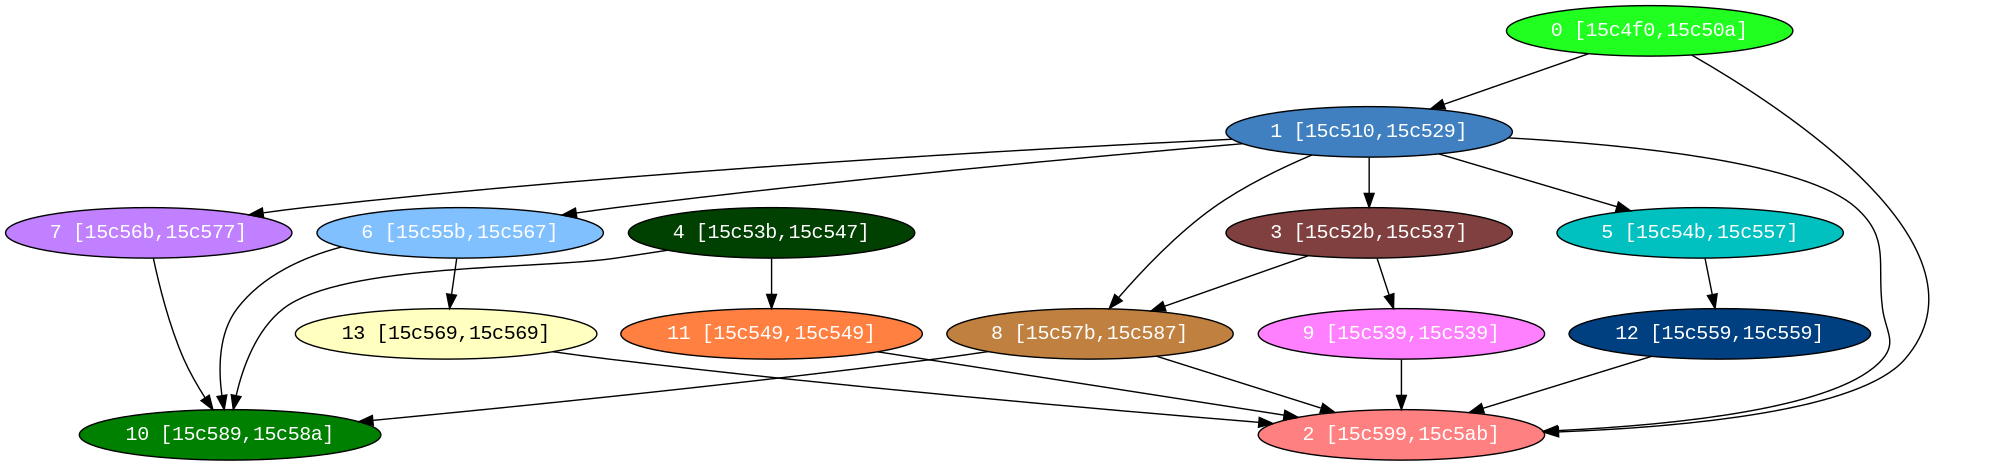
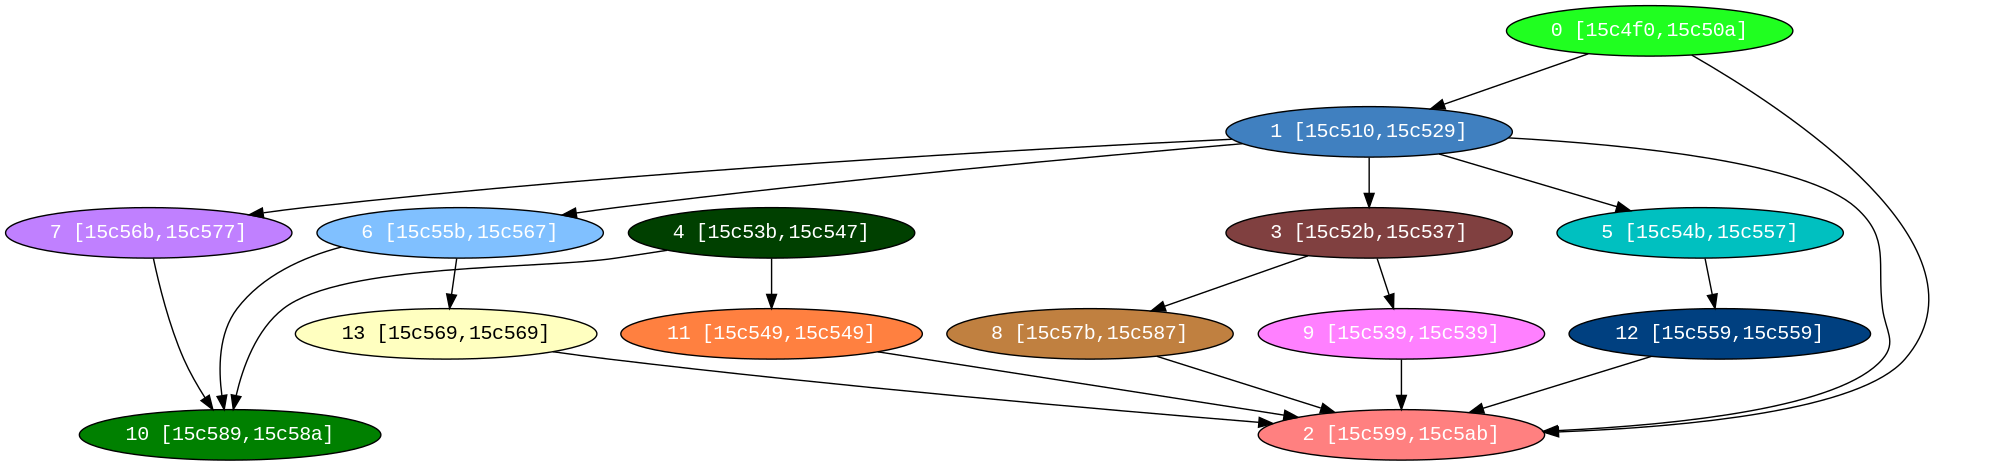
(1206, 213) -> none
(681, 389) -> none
